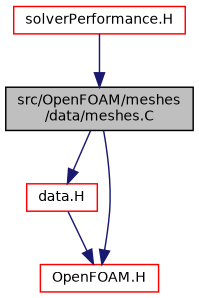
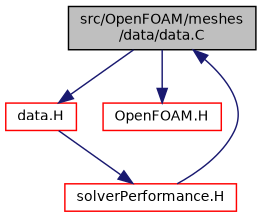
(99, 109) -> (162, 28)
(78, 231) -> (90, 153)
